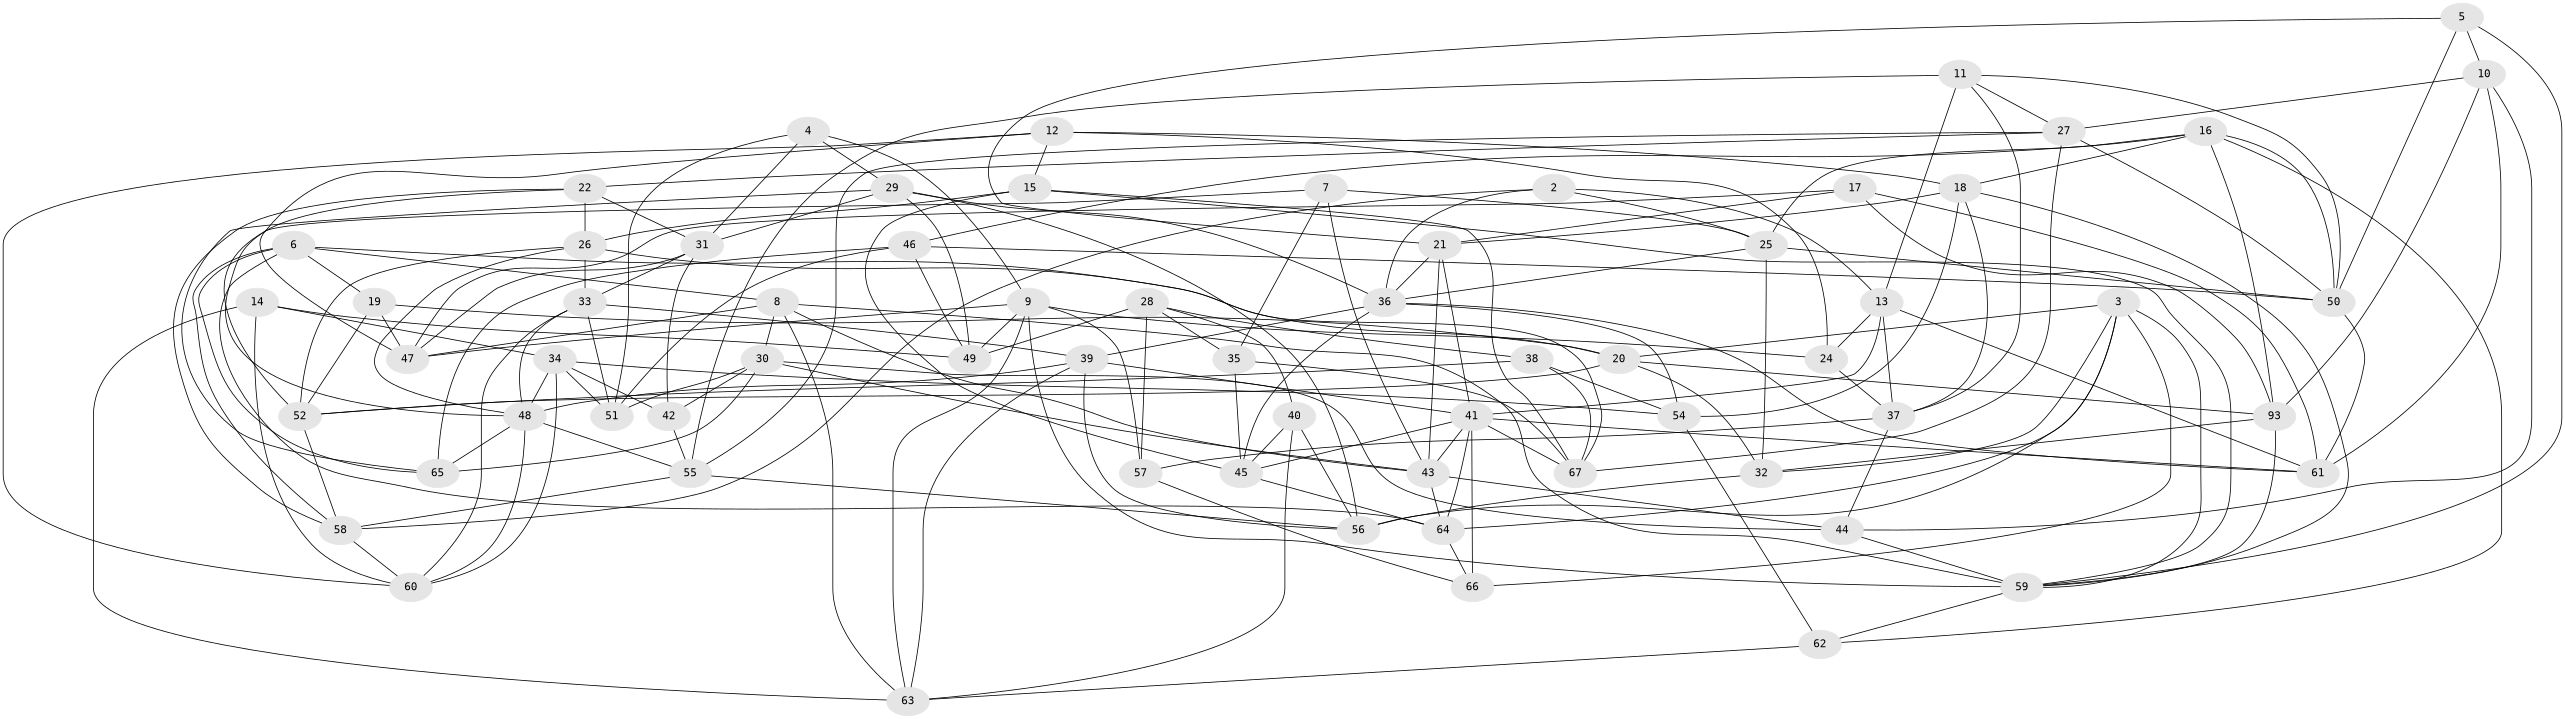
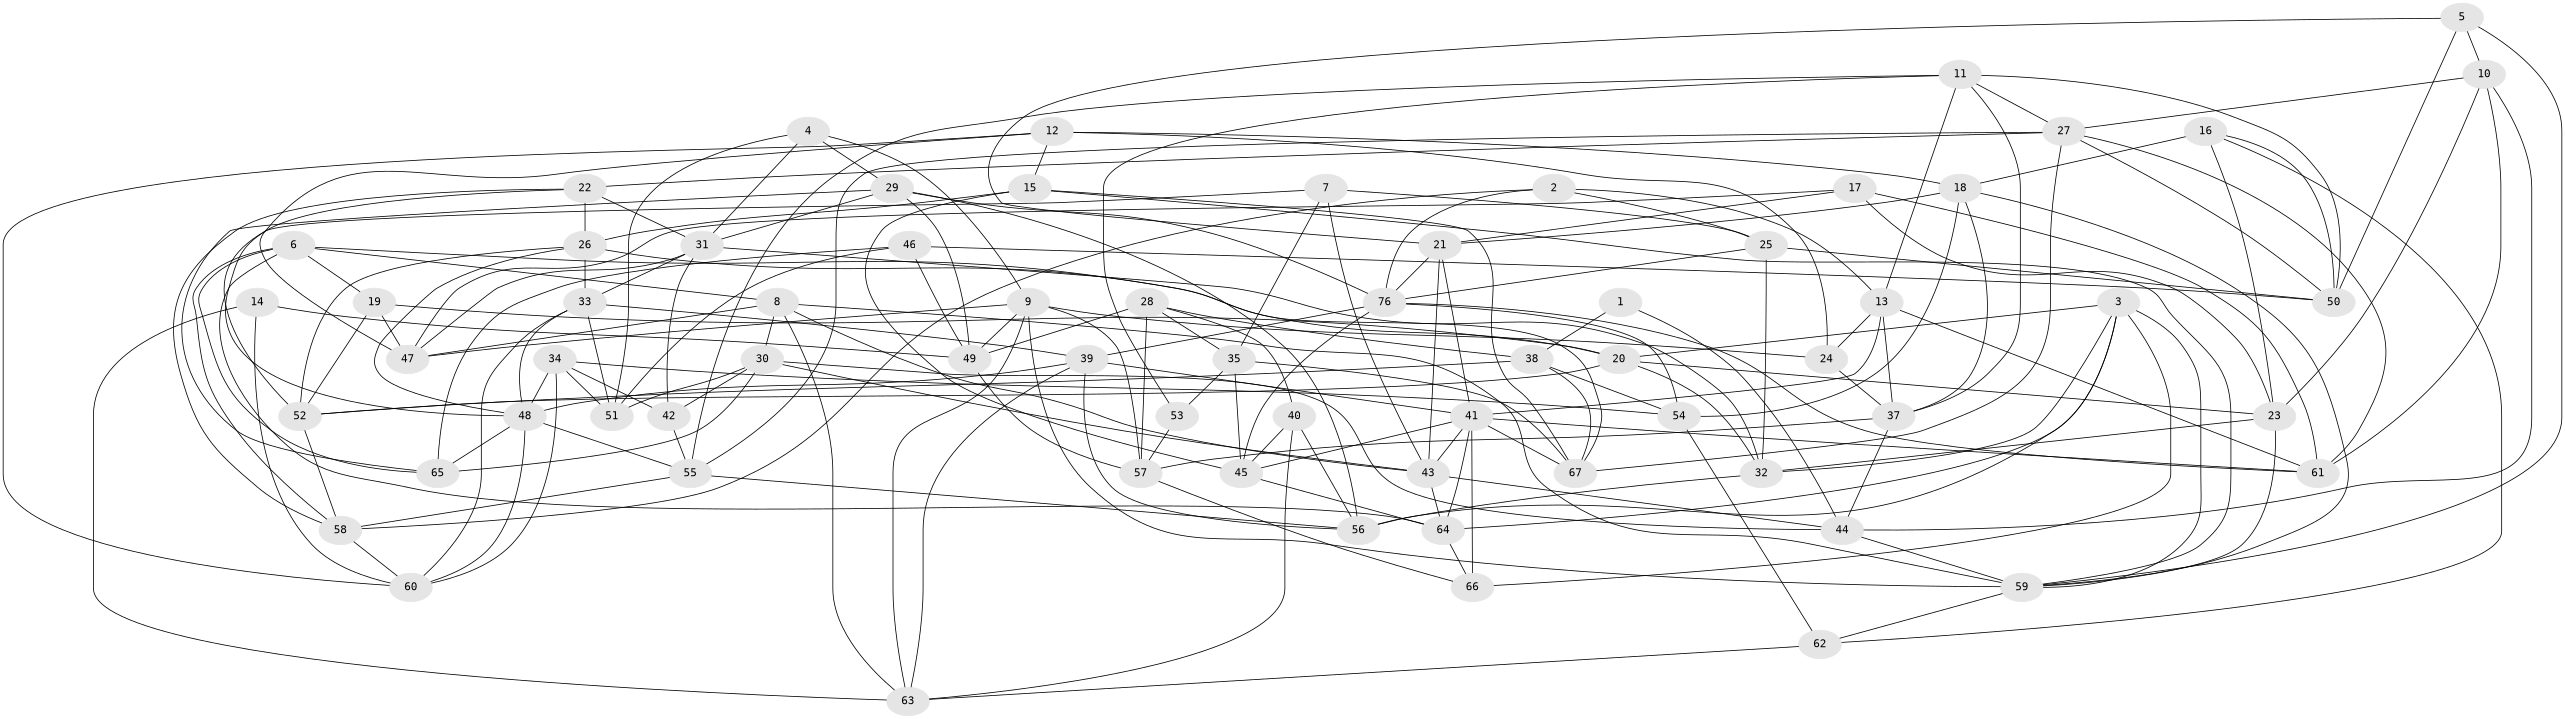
(1554, 157) -> none
(1866, 162) -> none
none -> (1243, 290)
(1385, 302) -> (1385, 302)
none -> (1621, 302)
(406, 331) -> none
(2358, 388) -> (2318, 241)
none -> (1177, 416)
(2274, 416) -> (2274, 416)
none -> (1039, 435)
